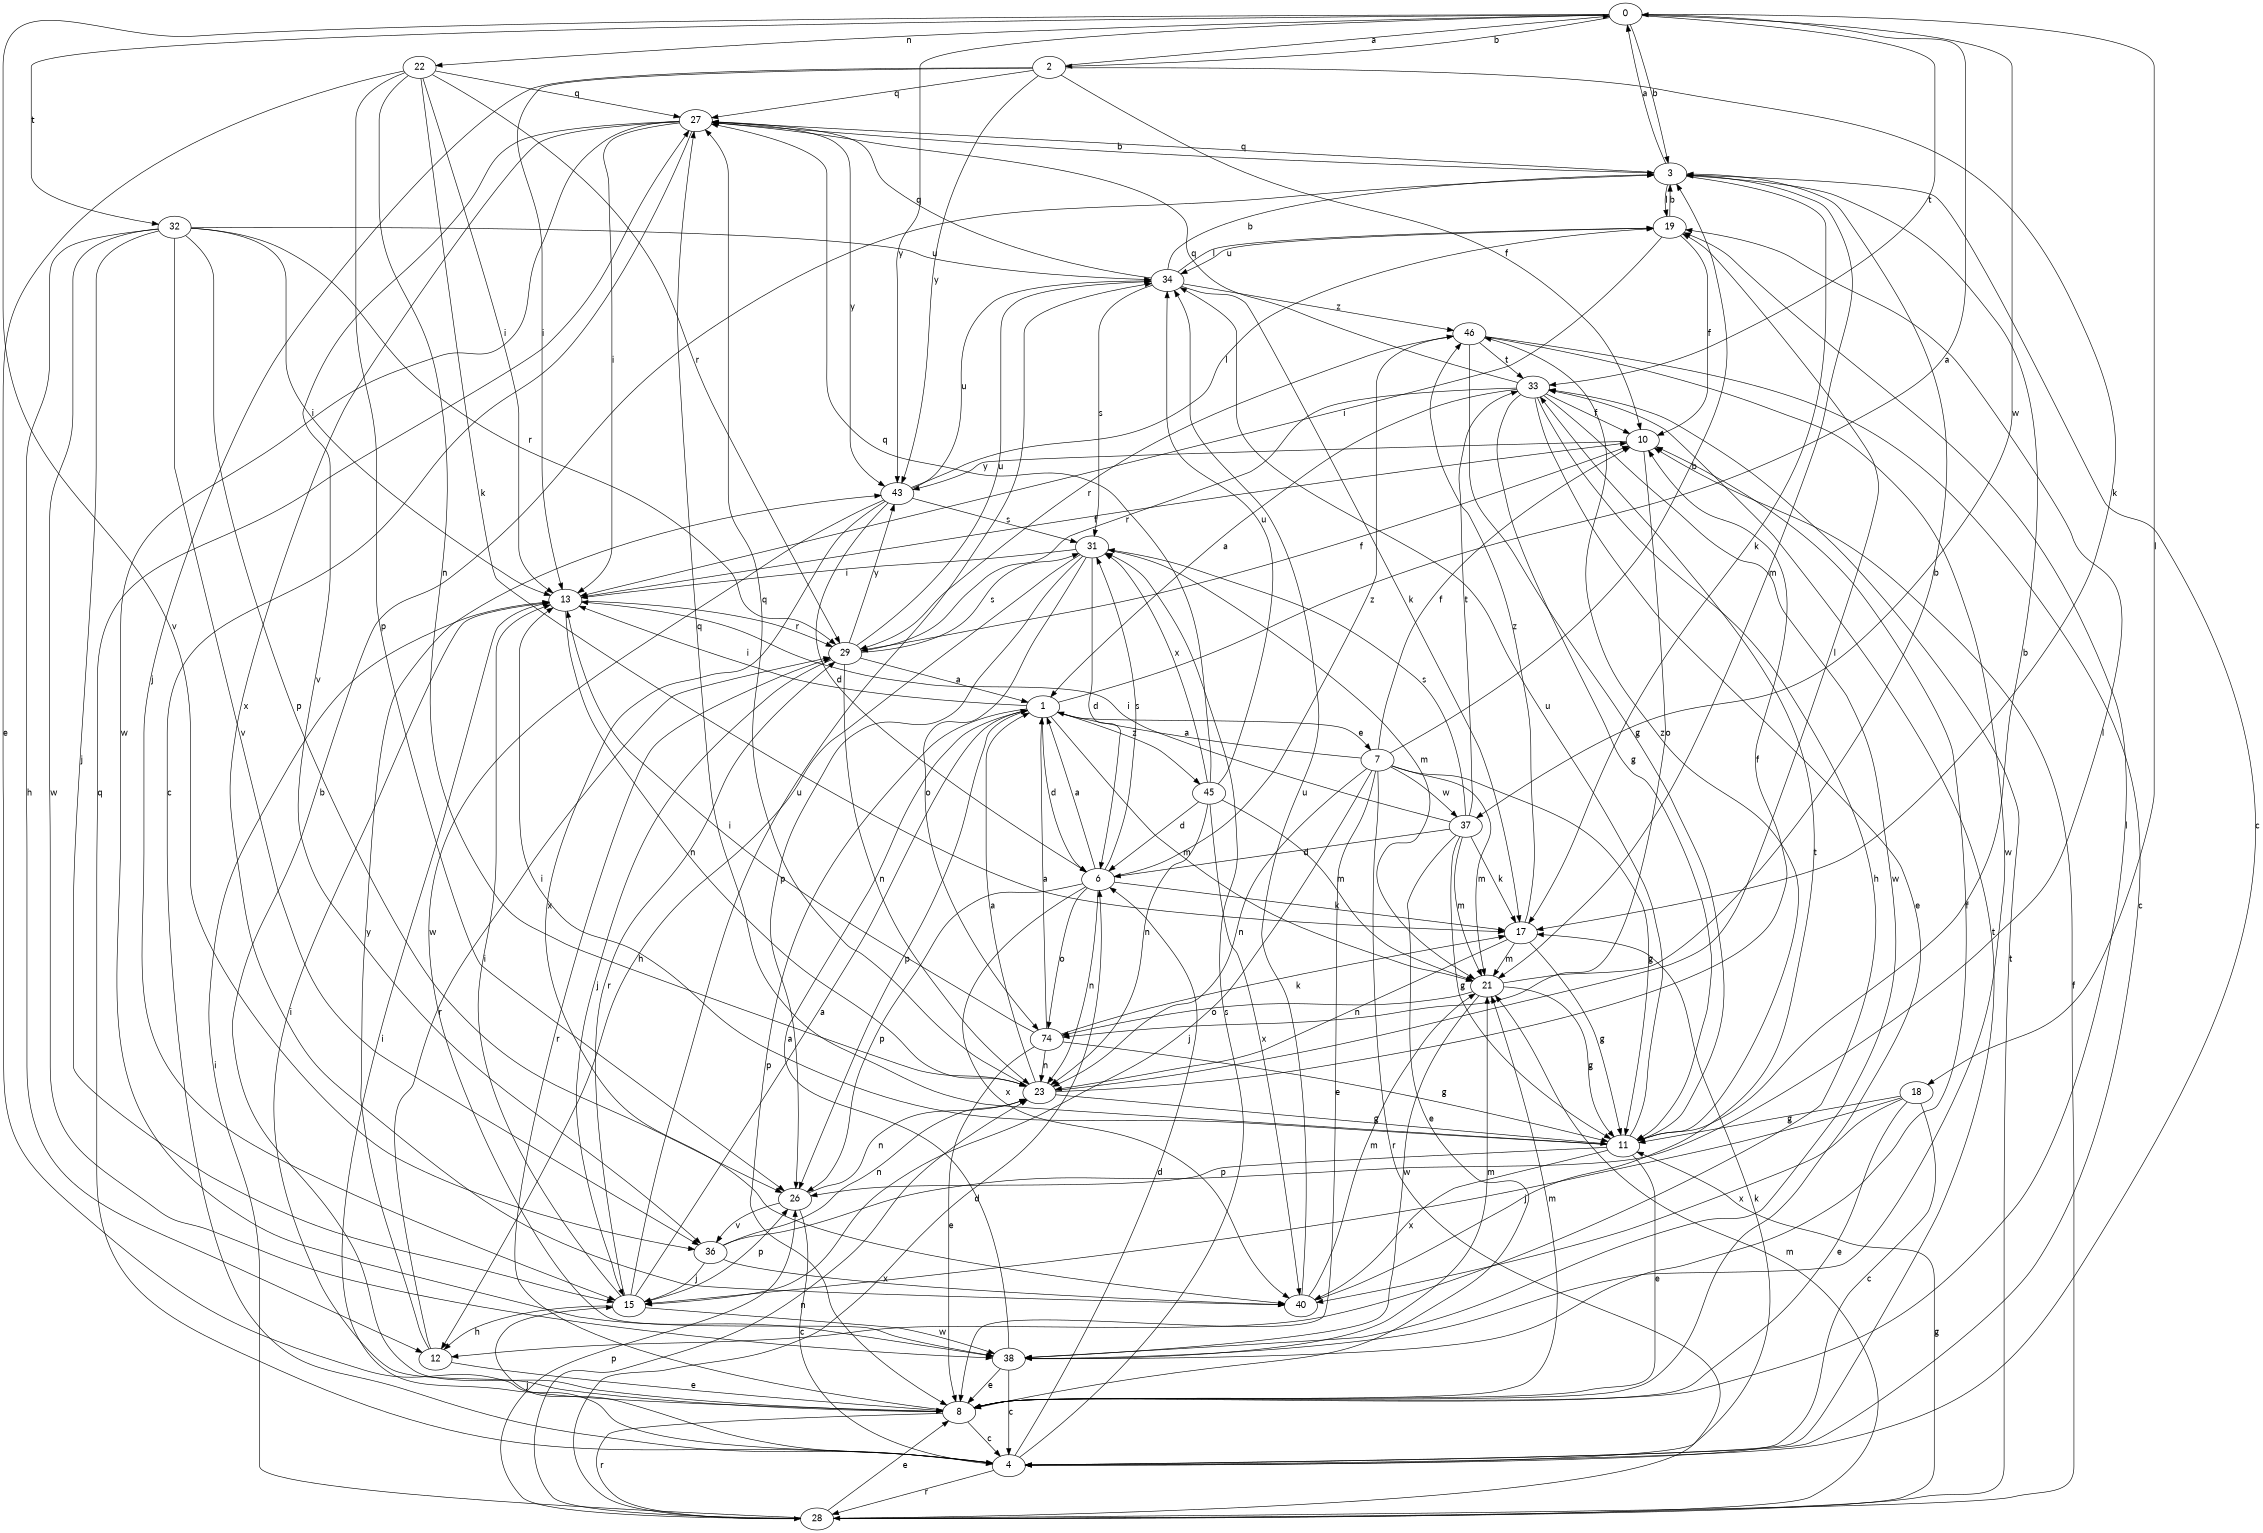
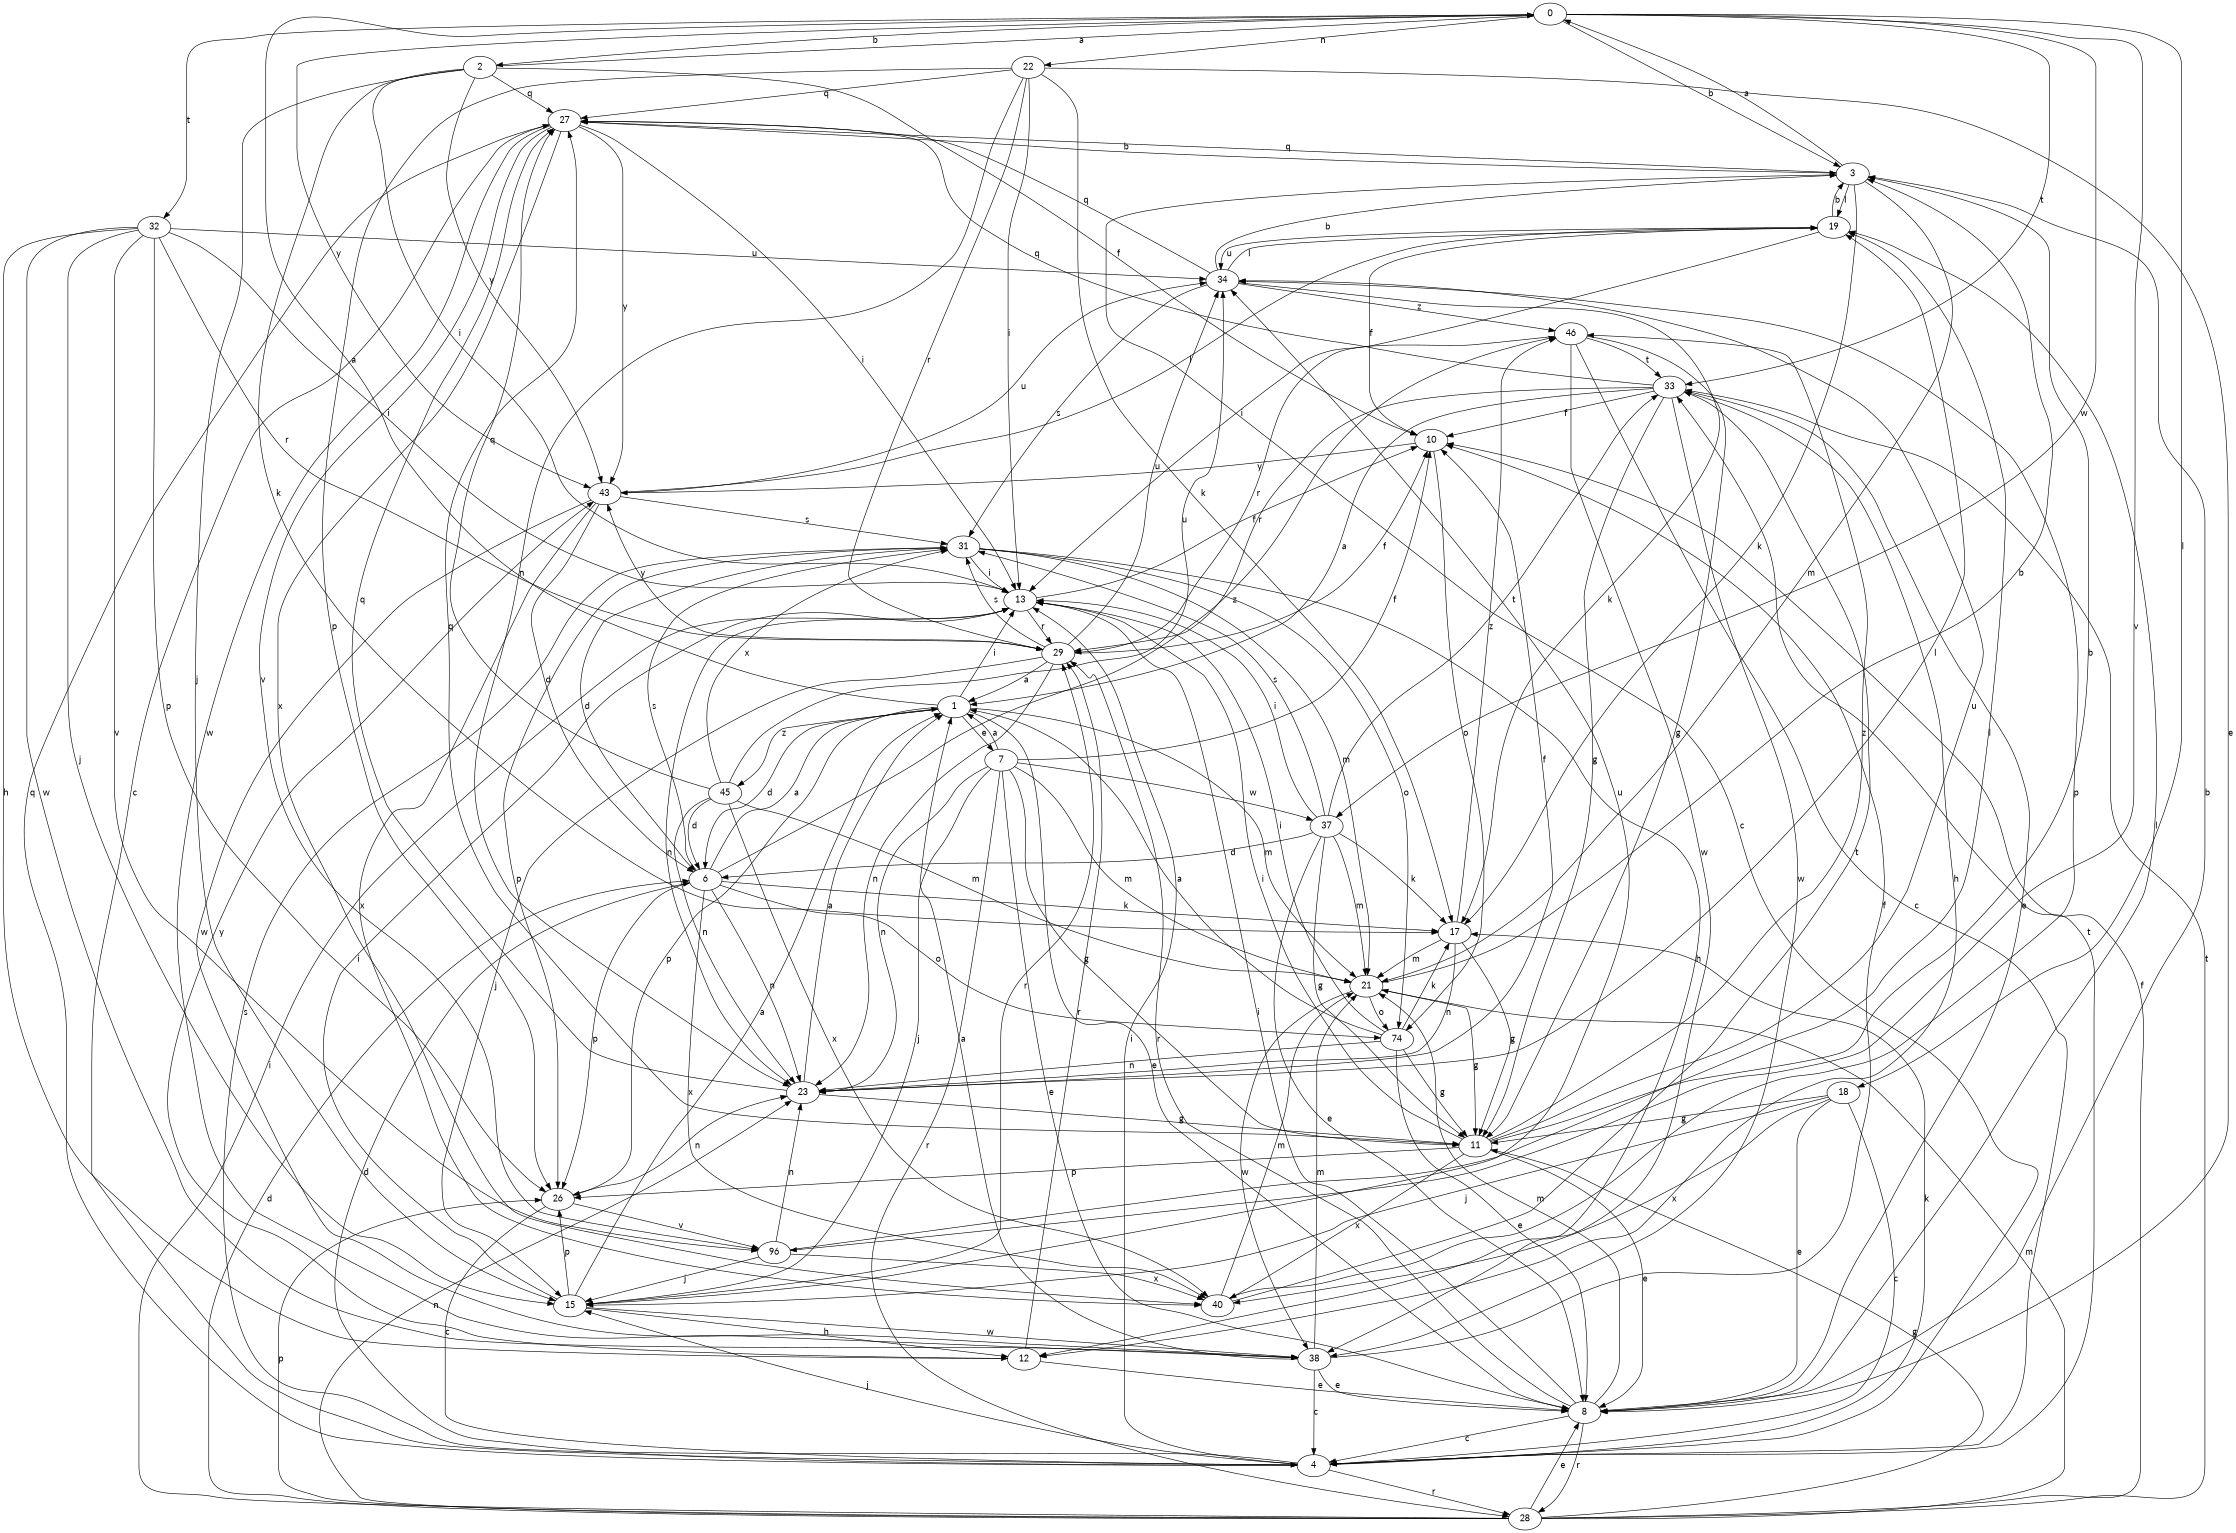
(1660, 524) -> none
(1305, 793) -> (2076, 793)
(769, 1066) -> (1154, 1066)
(710, 1253) -> (774, 1253)
